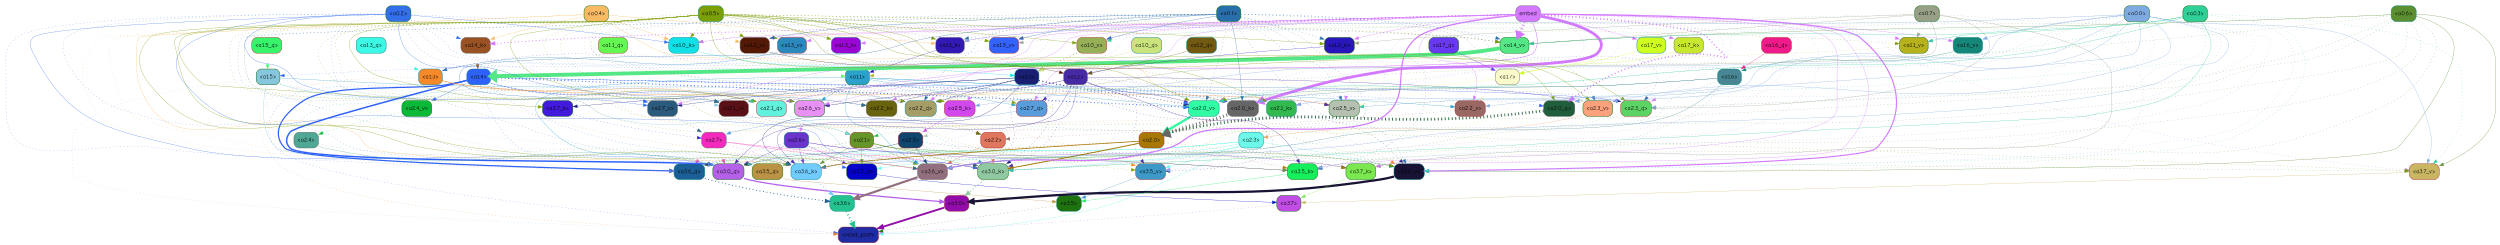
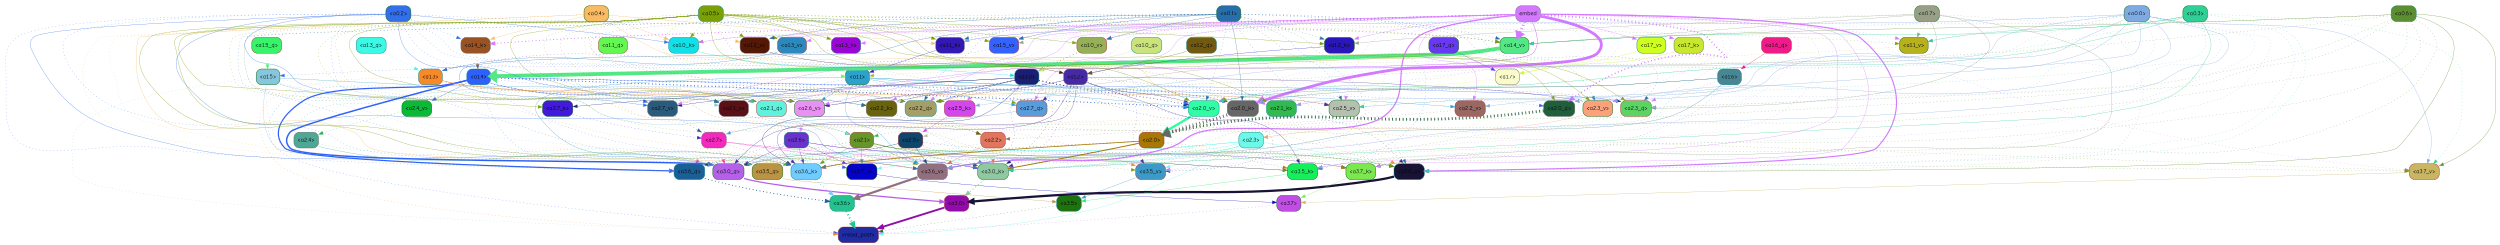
(1647, 28) -> none
(1968, 45) -> none
